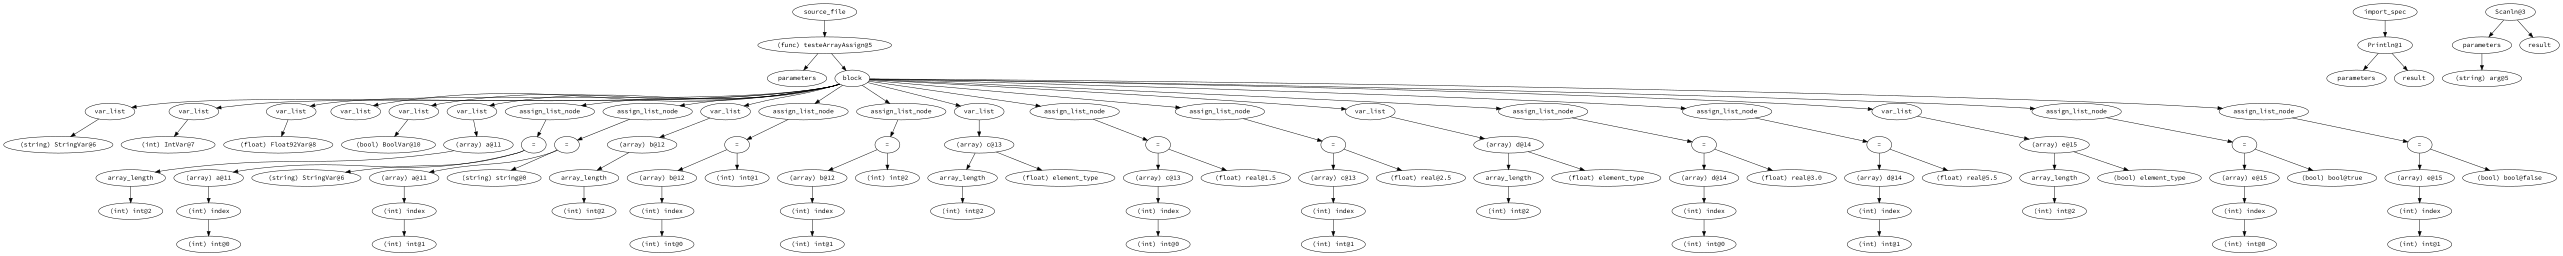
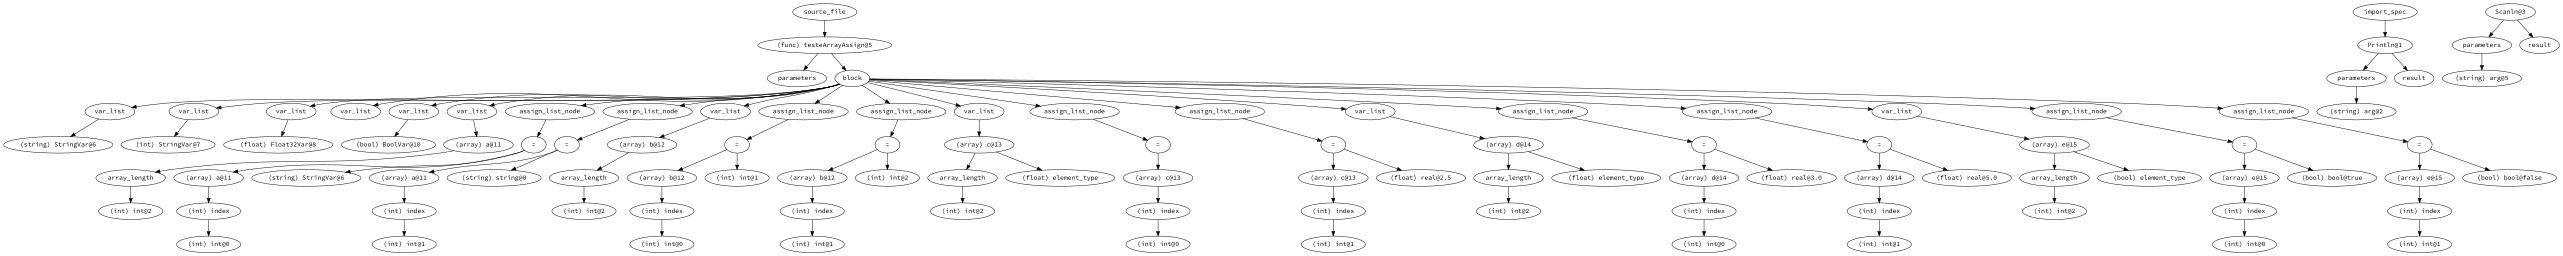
none -> (2357, 112)
(168, 145) -> (168, 145)
(278, 145) -> (278, 145)
(1246, 178) -> none
(1967, 178) -> (1967, 178)
